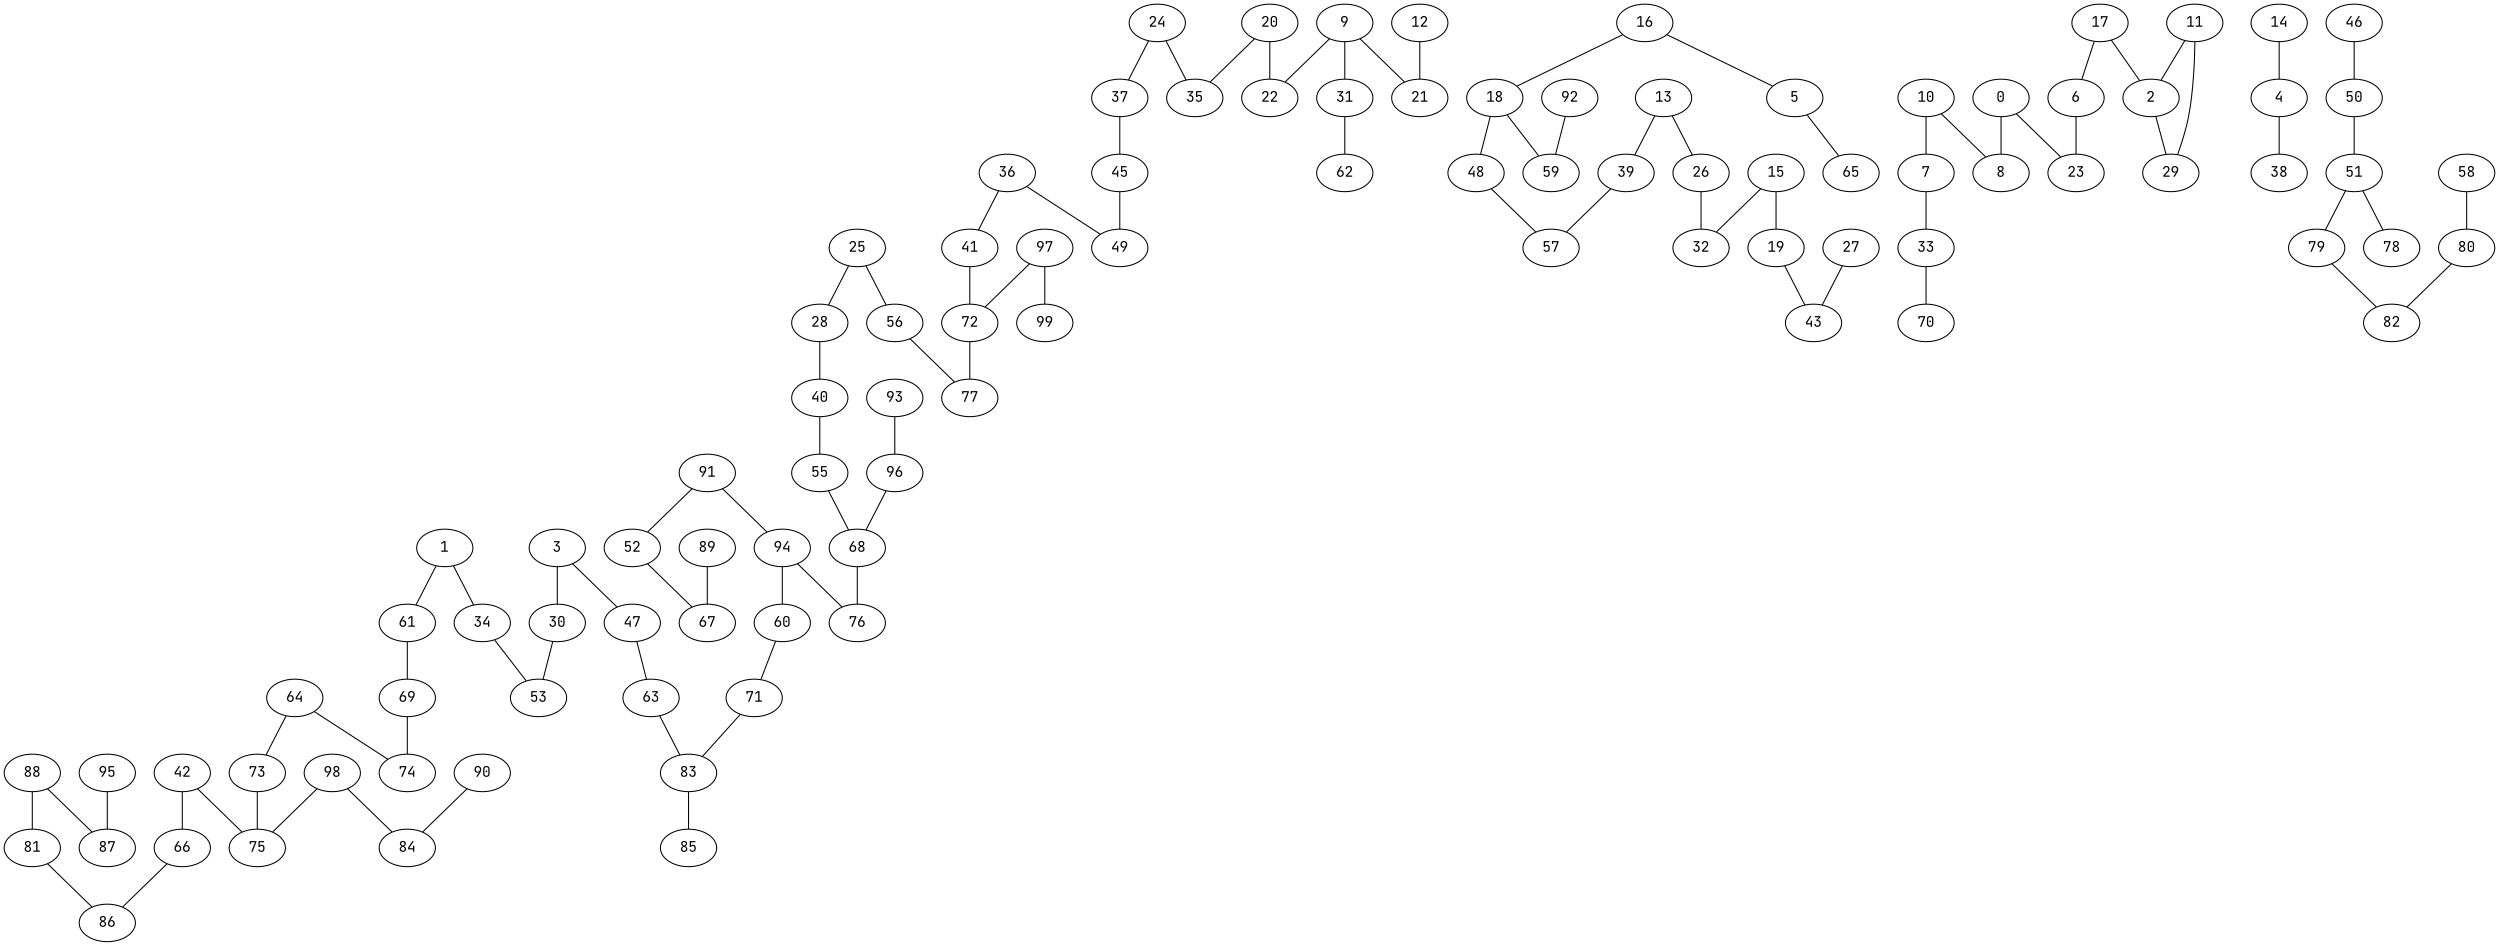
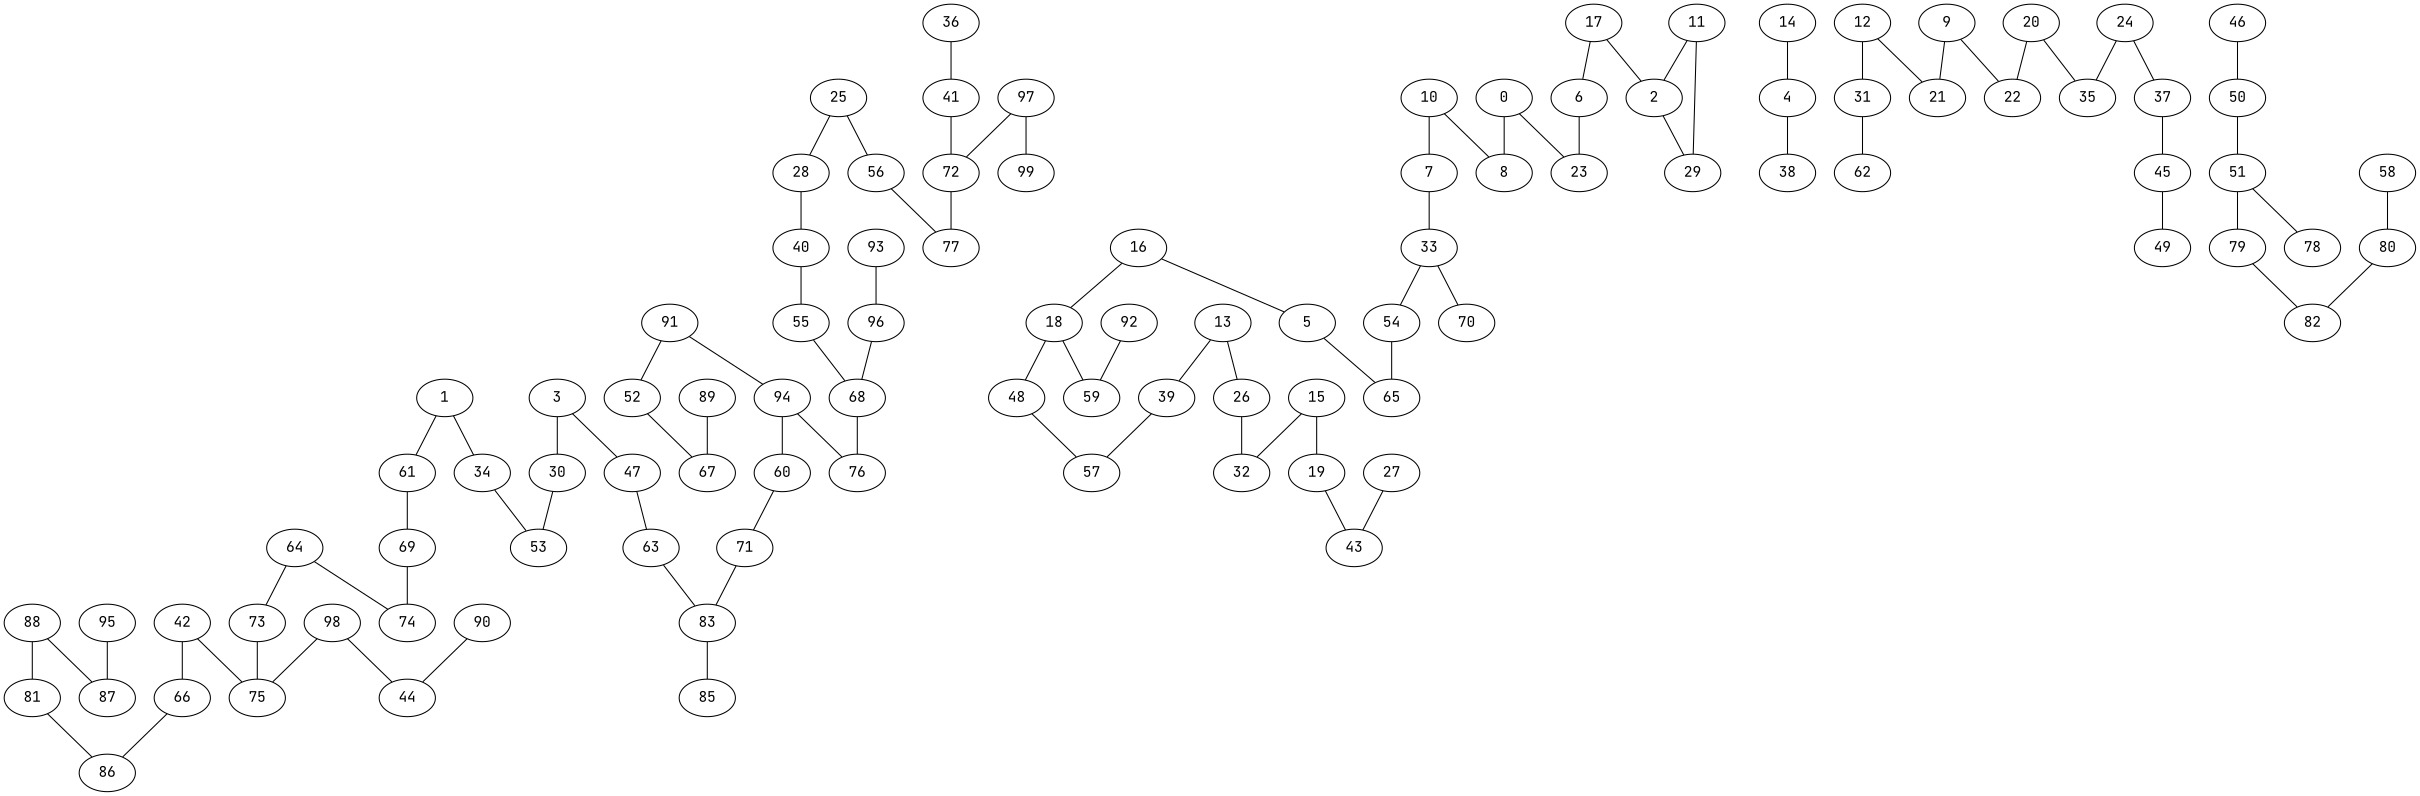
(1345, 61) -> (1863, 61)
(1064, 210) -> none
none -> (1392, 323)
(407, 848) -> (407, 698)
